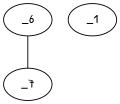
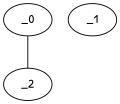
(28, 20) -> (28, 20)
(28, 84) -> (28, 84)
